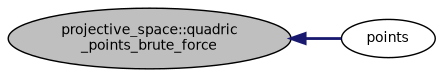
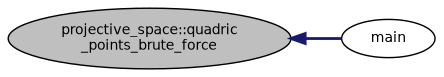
(388, 39) -> (388, 39)
